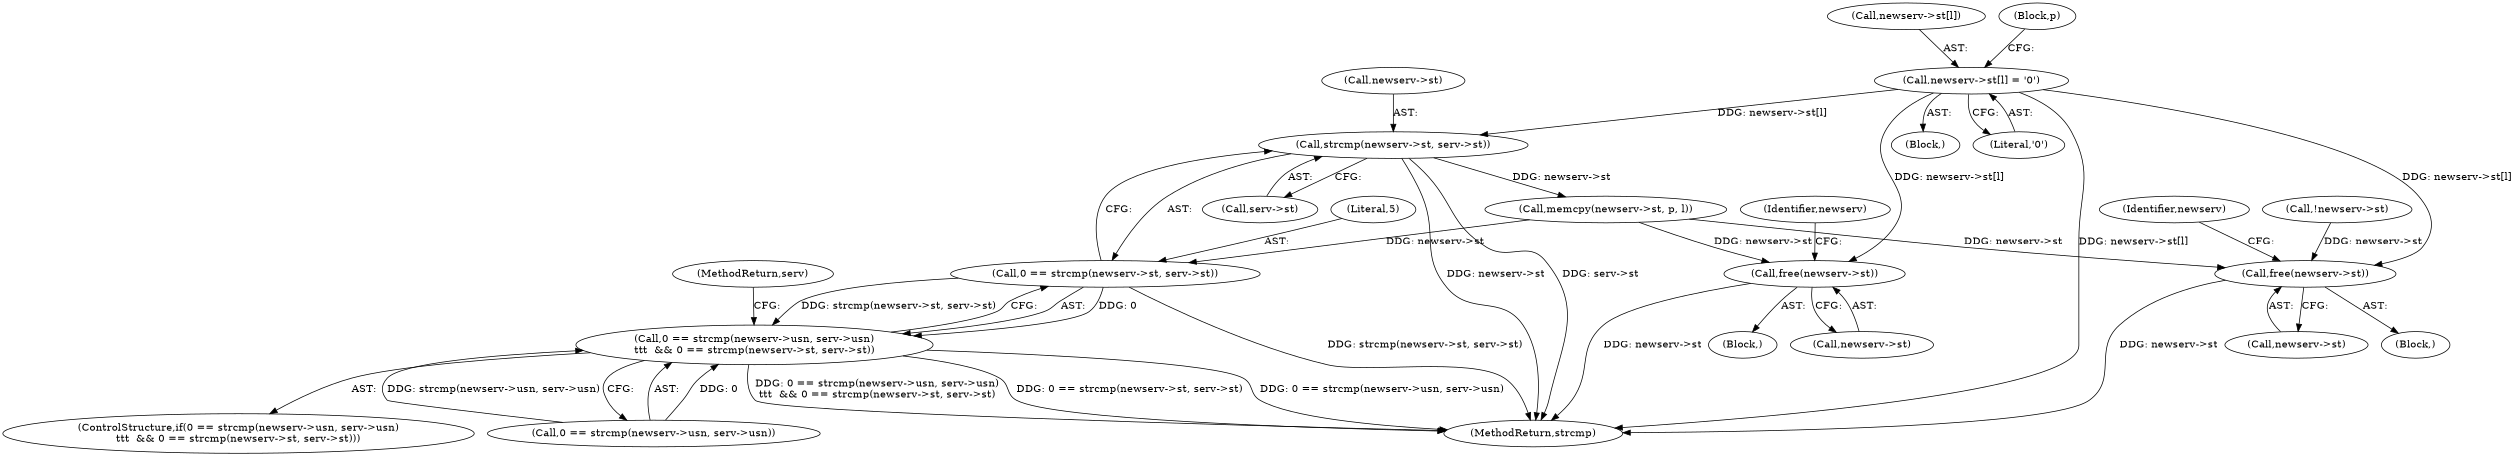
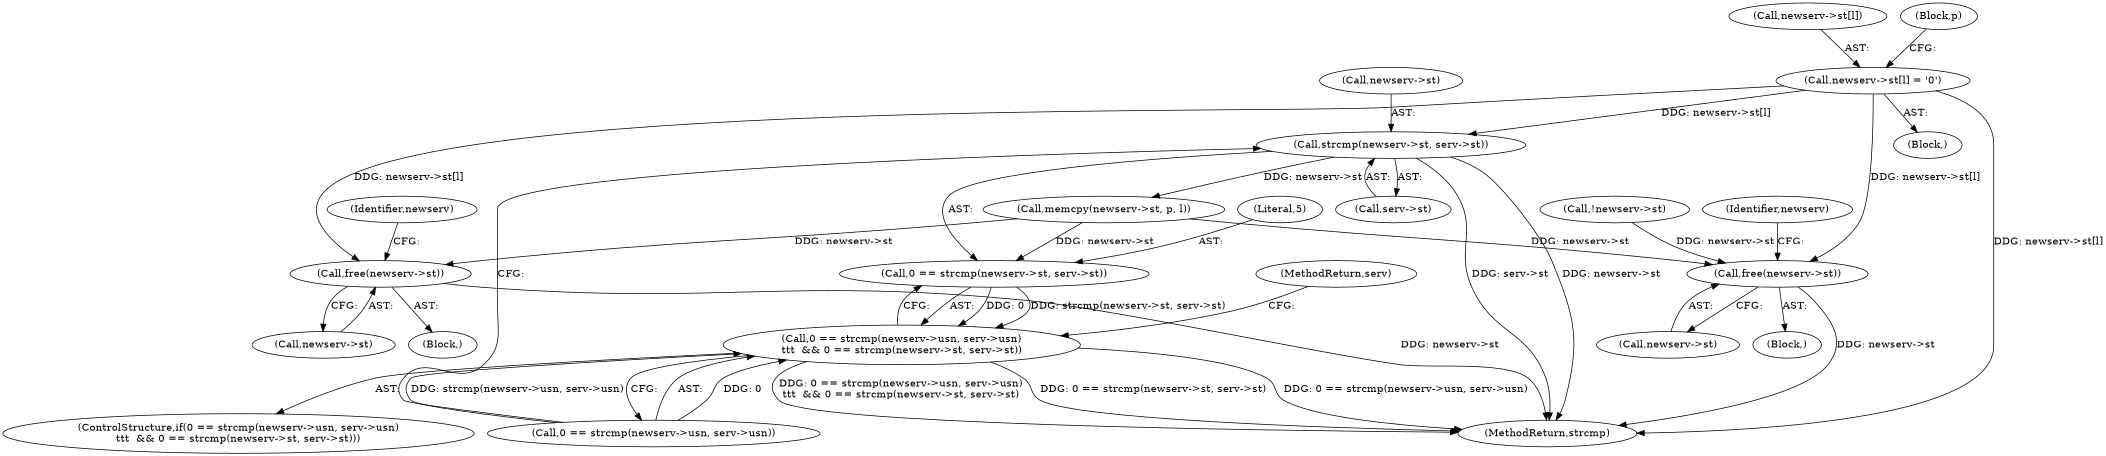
(2019, 145) -> none
(1149, 172) -> (658, 176)
(1350, 177) -> (1412, 177)
(1332, 365) -> none
